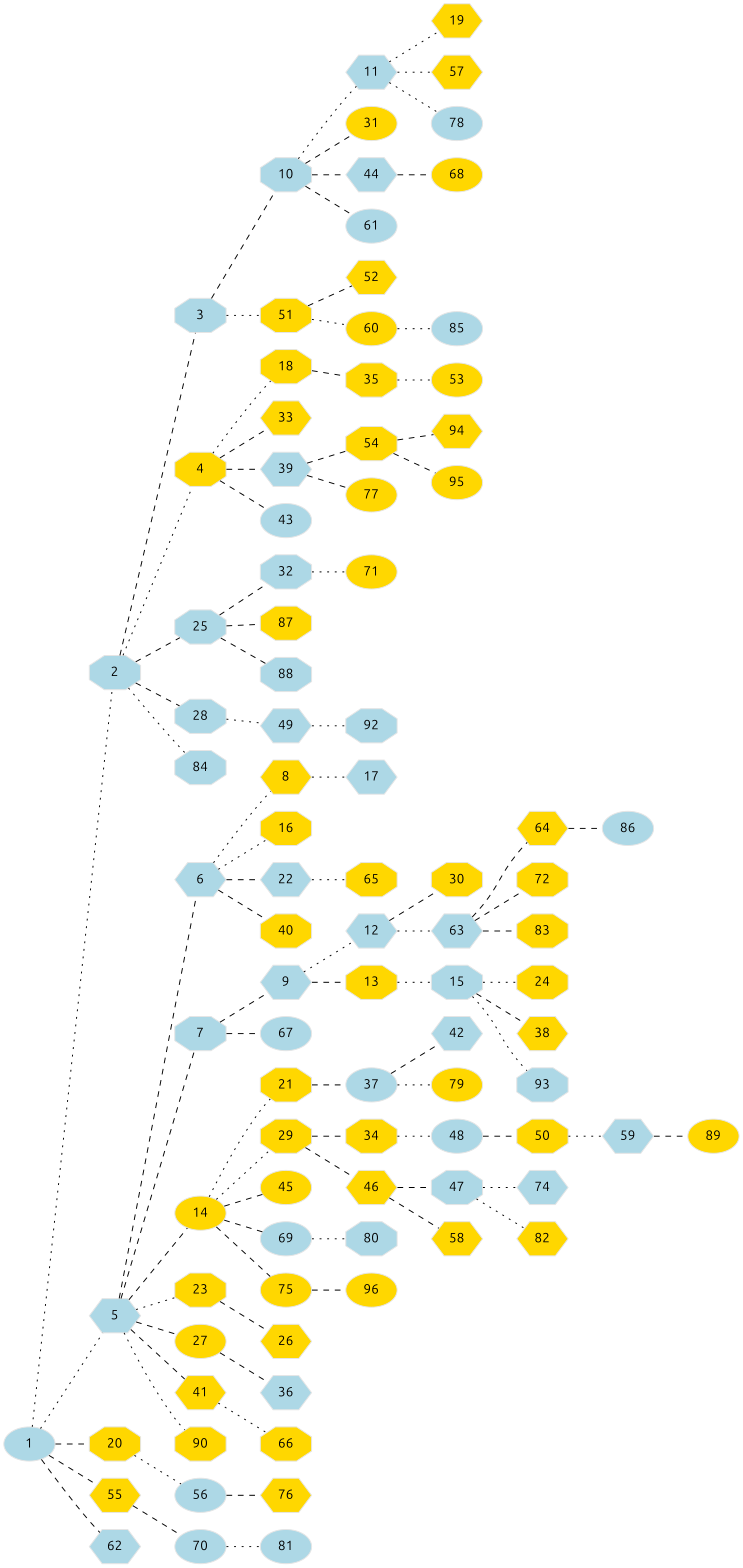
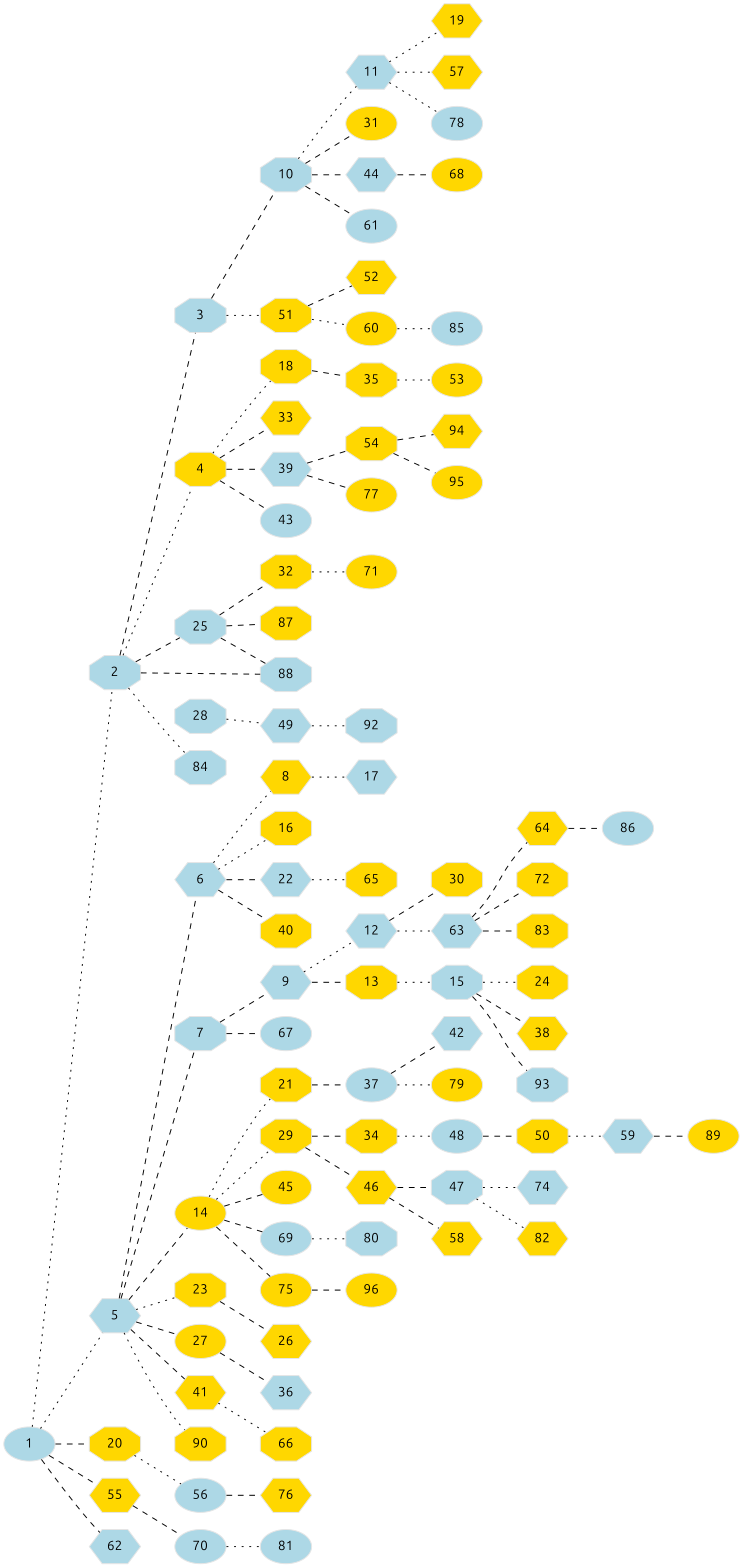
(286, 572) -> (286, 572)
(158, 694) -> (201, 674)
(500, 1034) -> (500, 1034)
